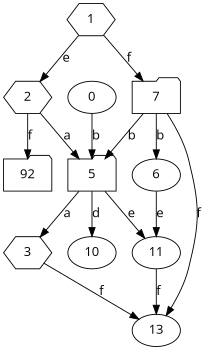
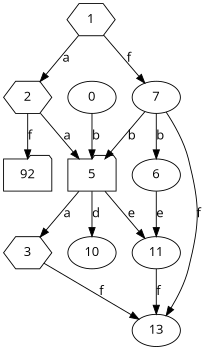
(66, 58) -> (66, 58)
(156, 97) -> (156, 97)
